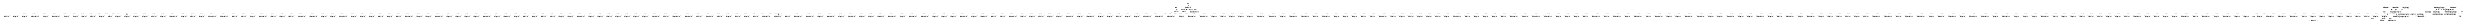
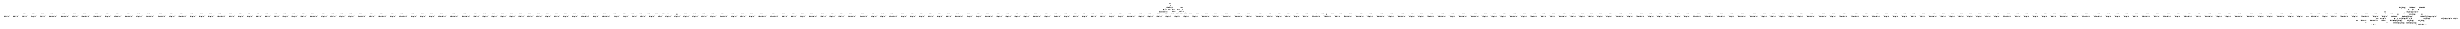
none -> (2409, 14)
